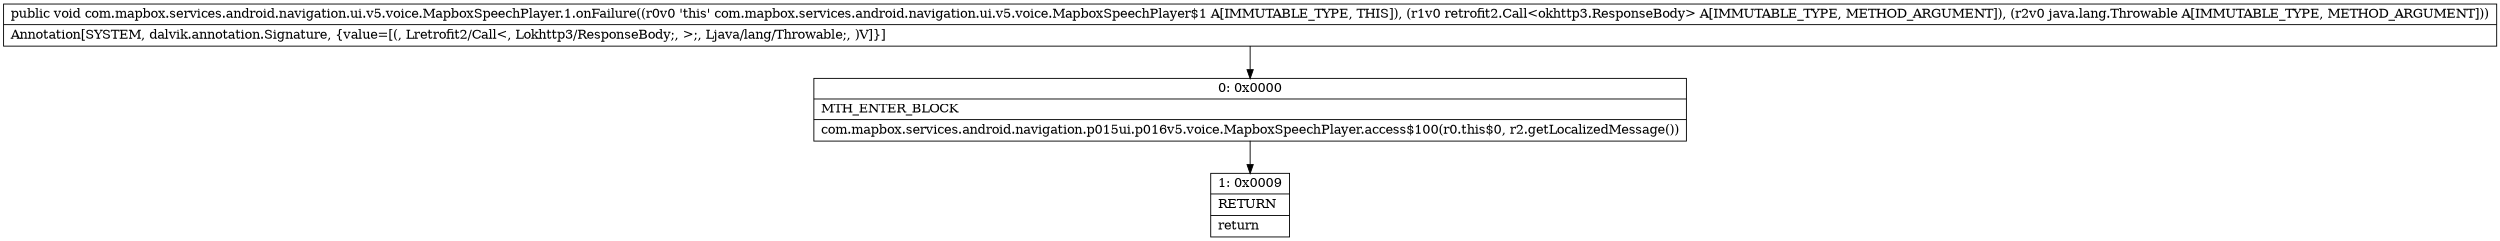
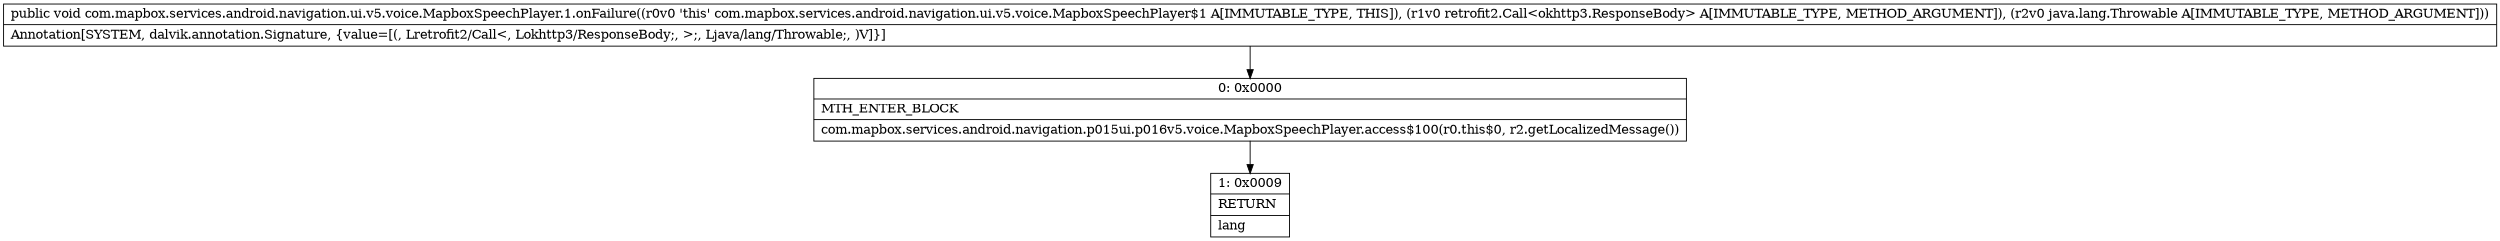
(1238, 226) -> (1232, 226)
